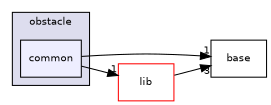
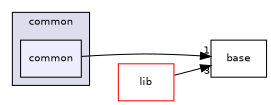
(51, 22) -> (51, 22)
(96, 70) -> none
